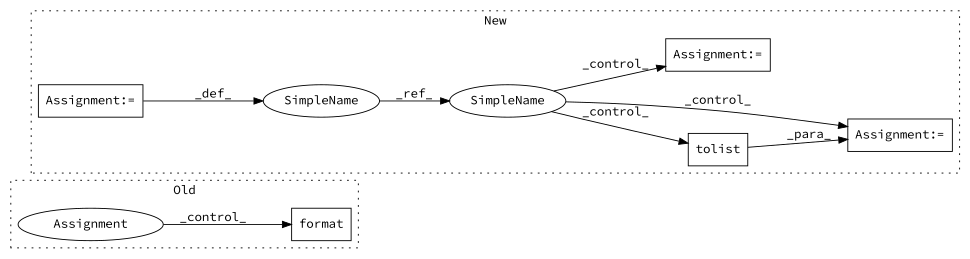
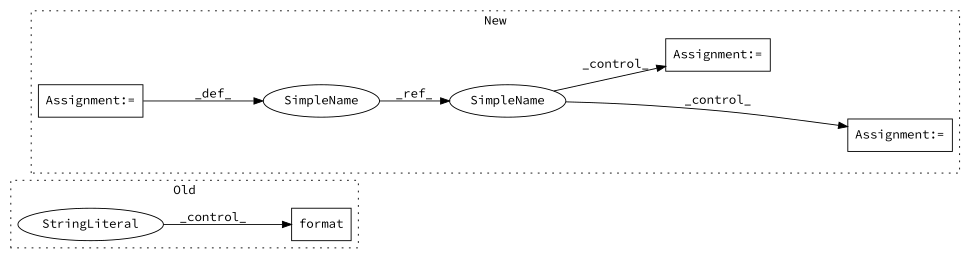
(718, 150) -> none
(91, 224) -> (91, 224)
